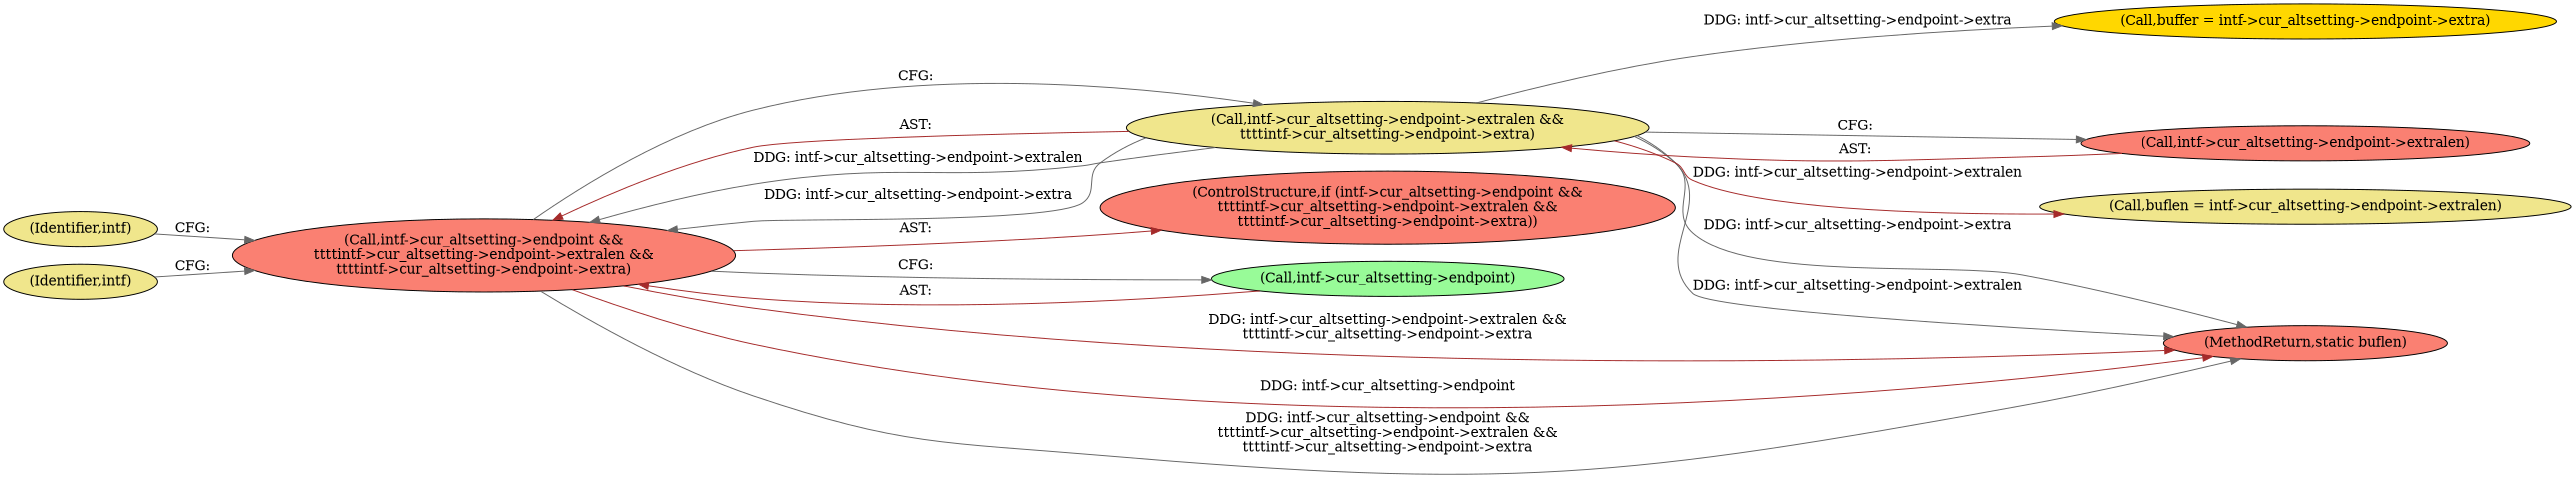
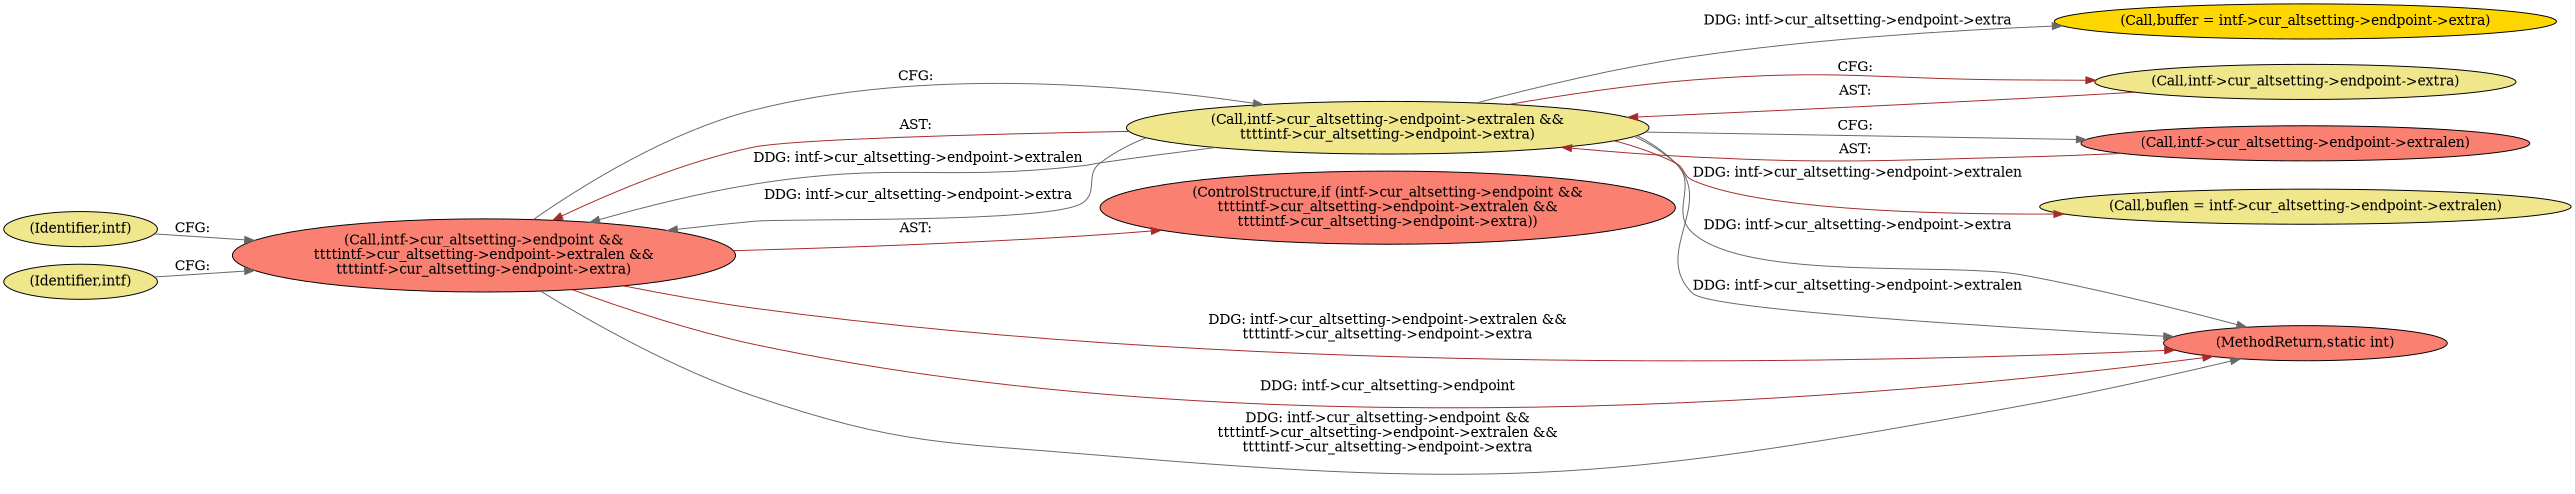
none -> (2305, 82)
(1388, 279) -> none
(2305, 343) -> (2305, 343)
